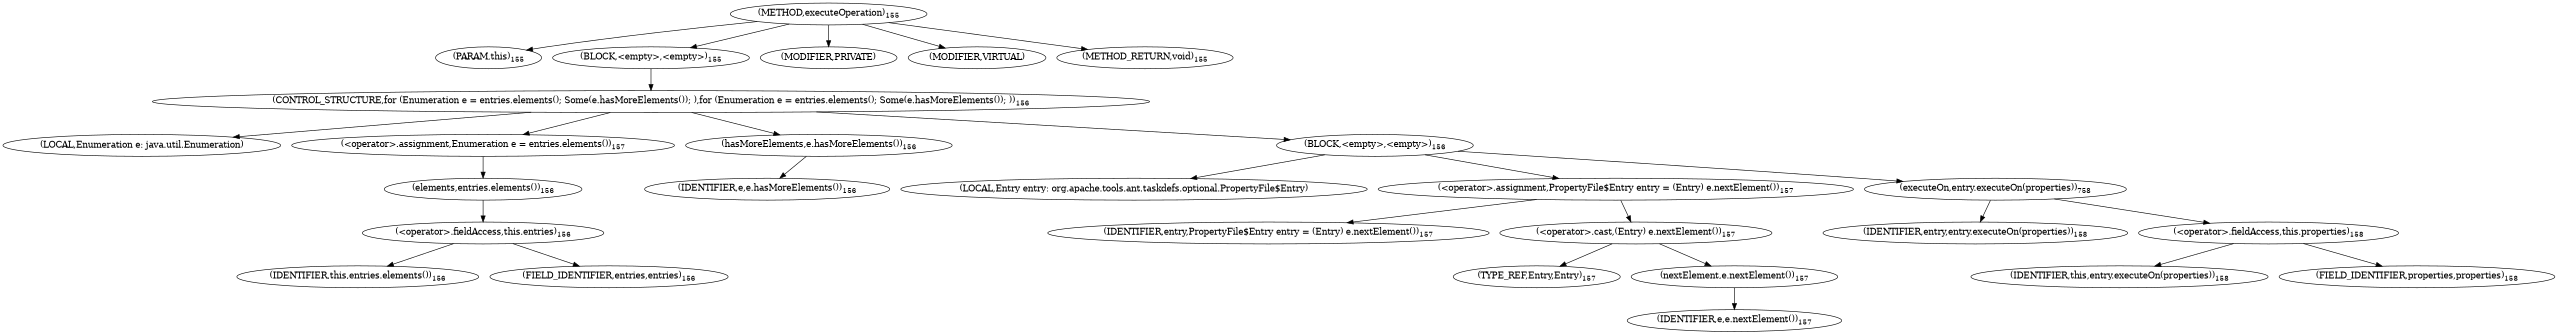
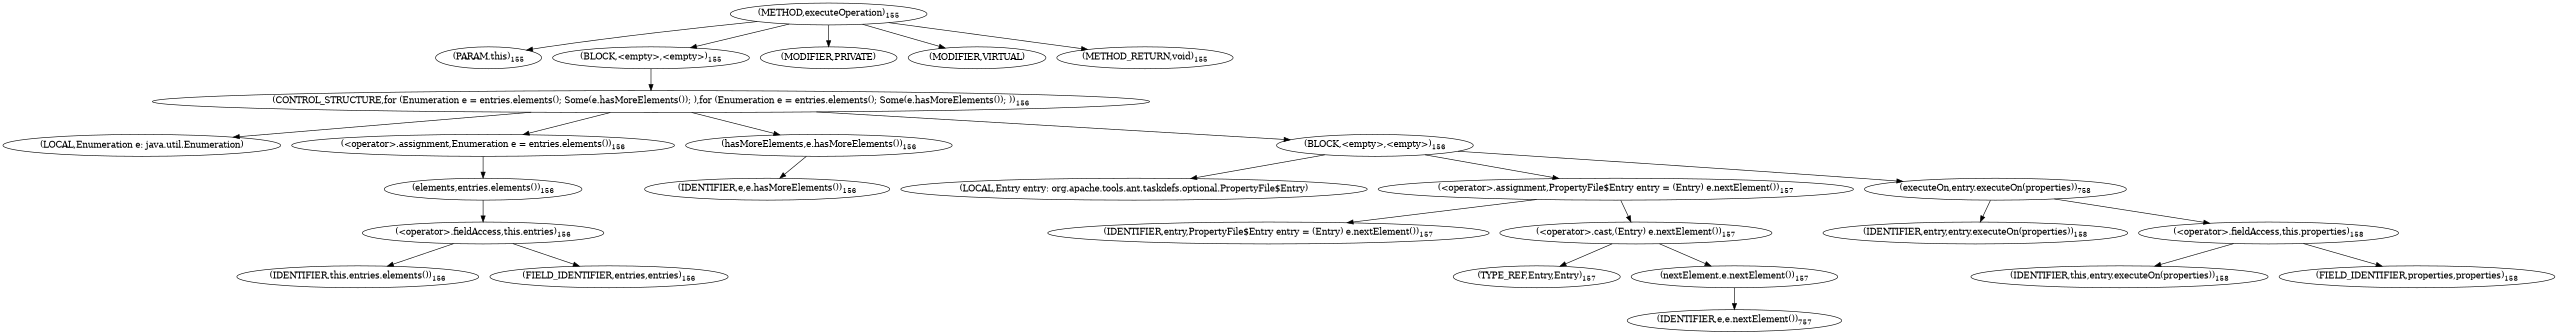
(618, 144) -> (618, 144)
(1805, 320) -> (1805, 320)
